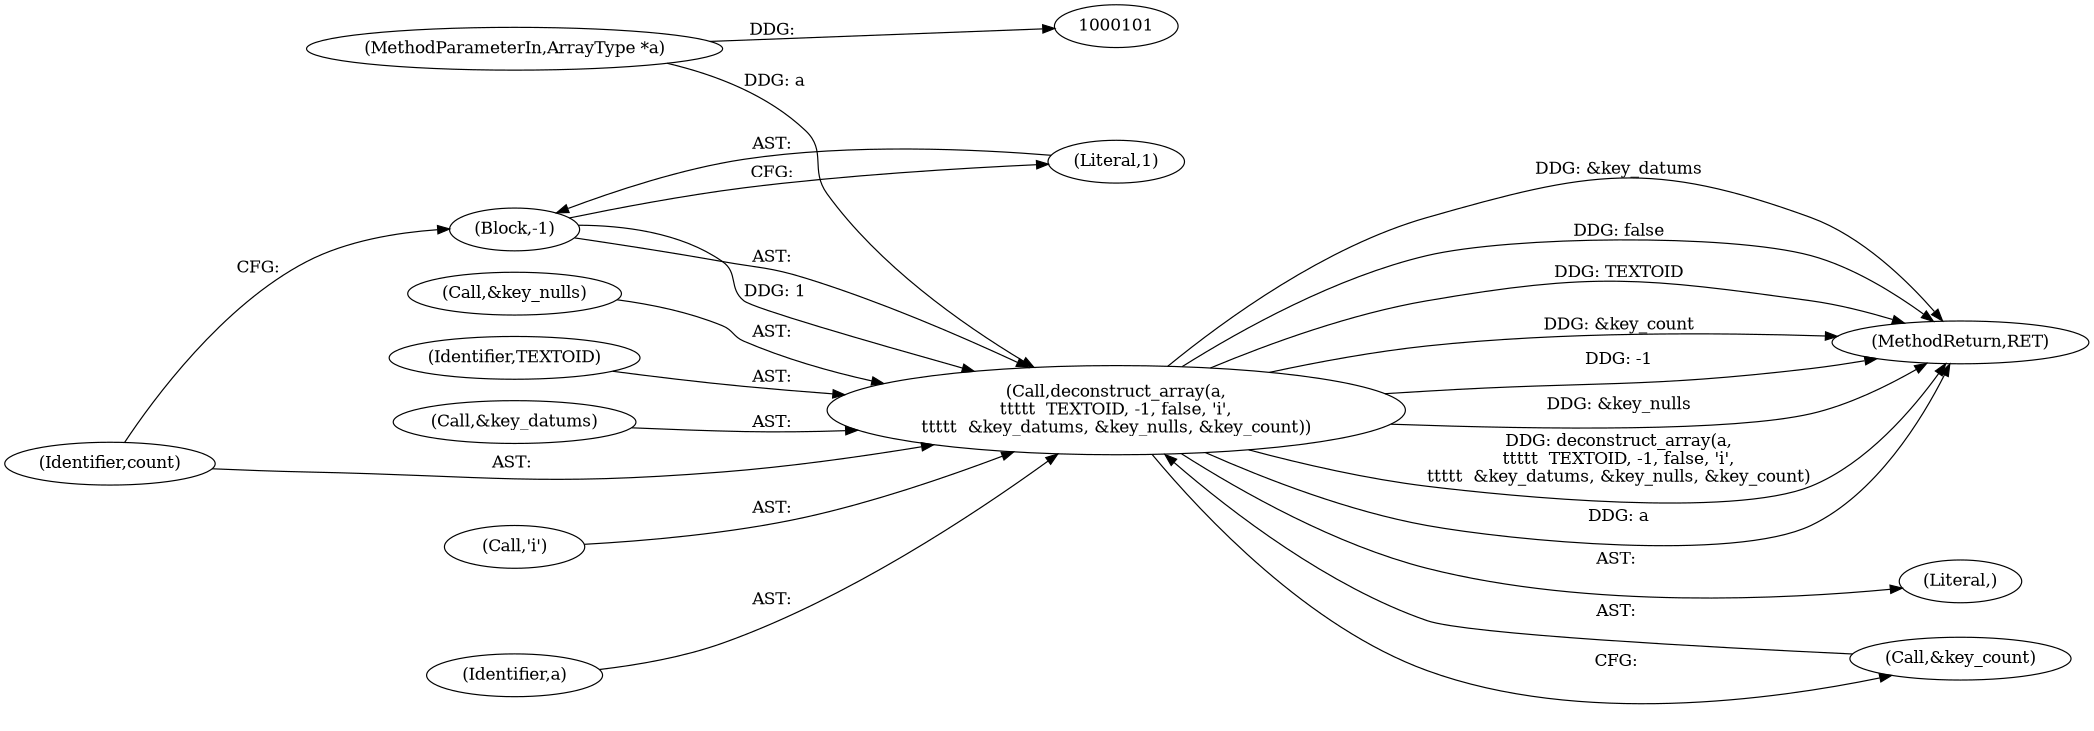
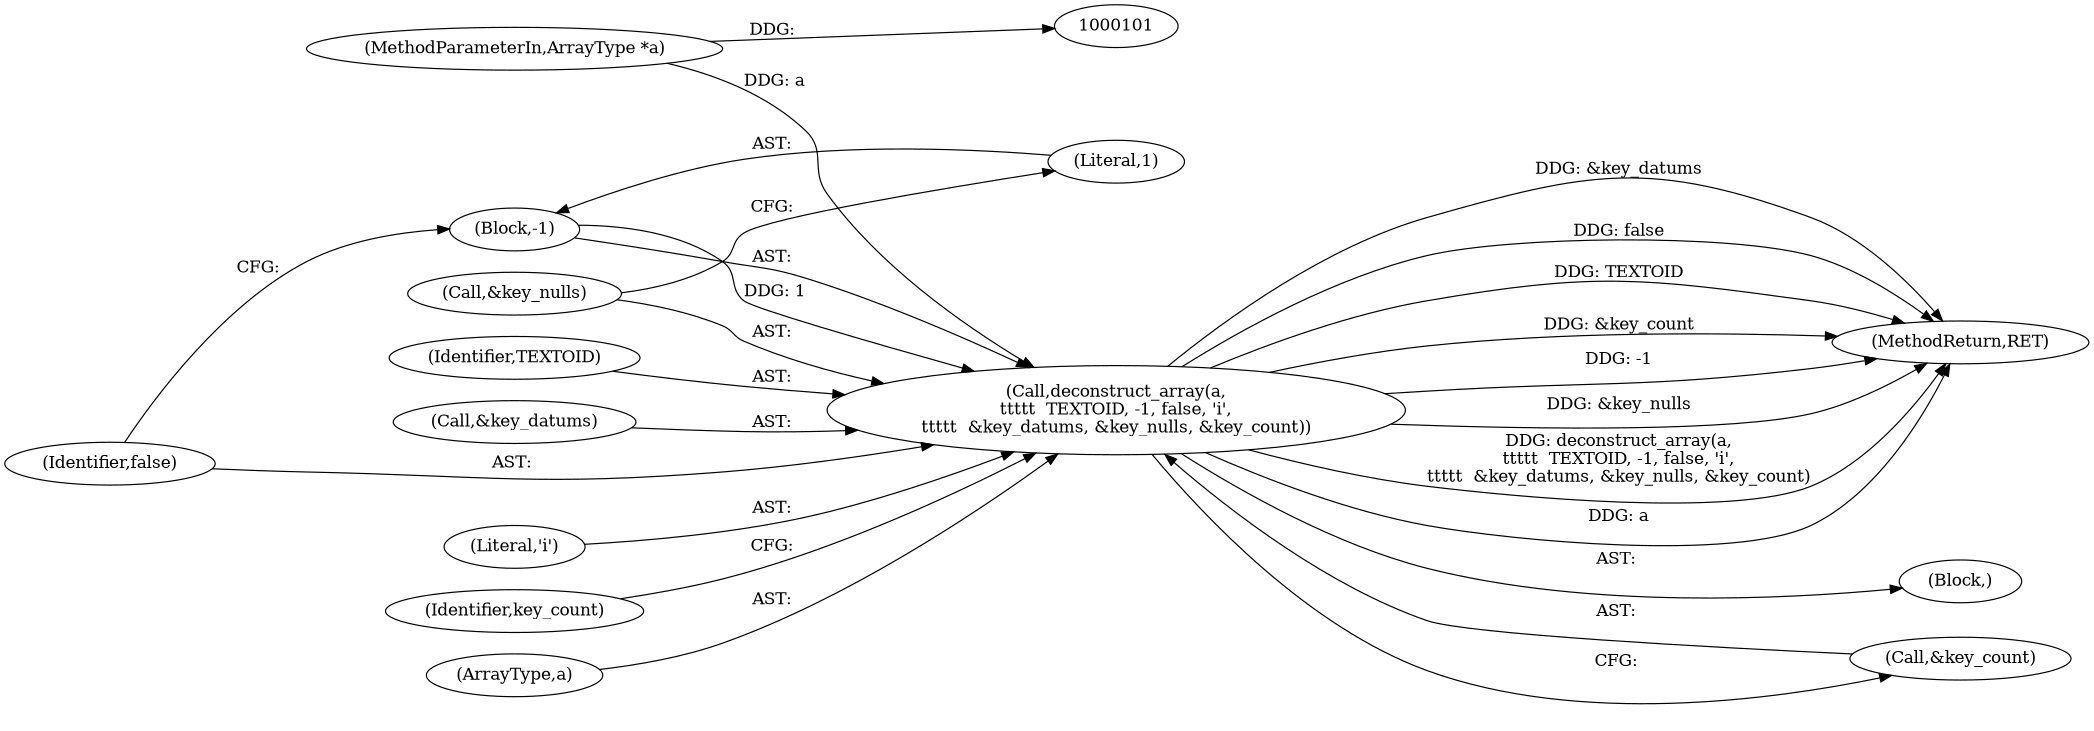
(802, 181) -> (822, 211)
(110, 464) -> (110, 464)
(515, 547) -> (515, 547)
(1960, 581) -> (1960, 581)
none -> (515, 611)
(515, 675) -> (515, 675)
